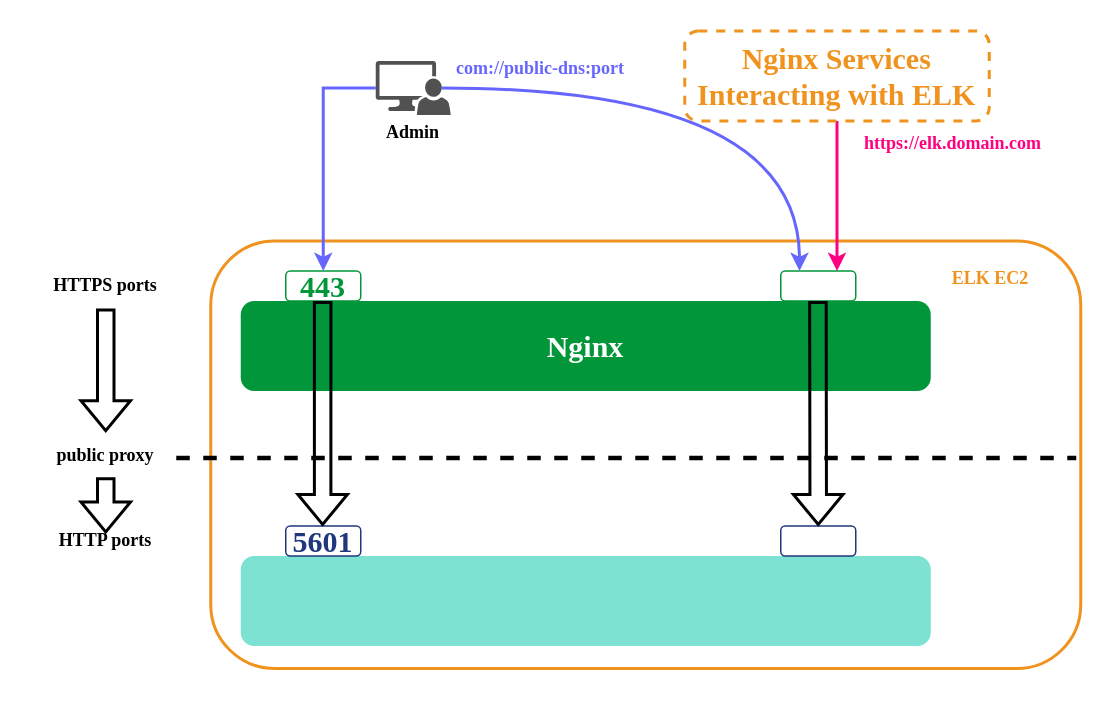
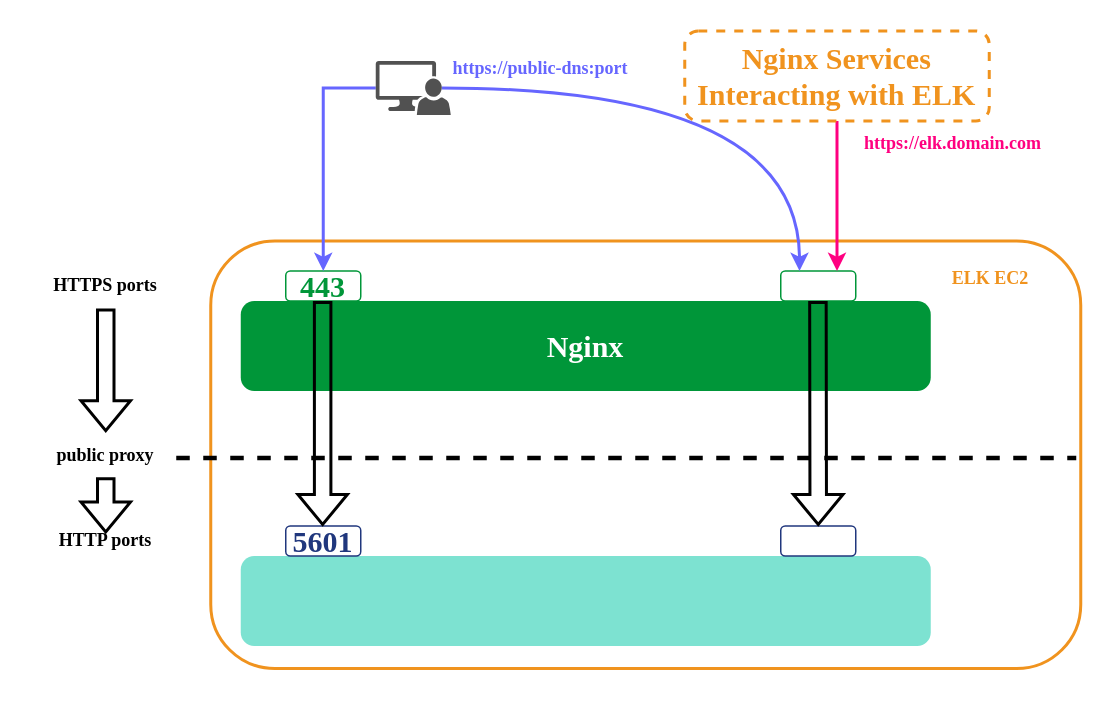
(541, 68) -> (541, 68)
(413, 143) -> none
